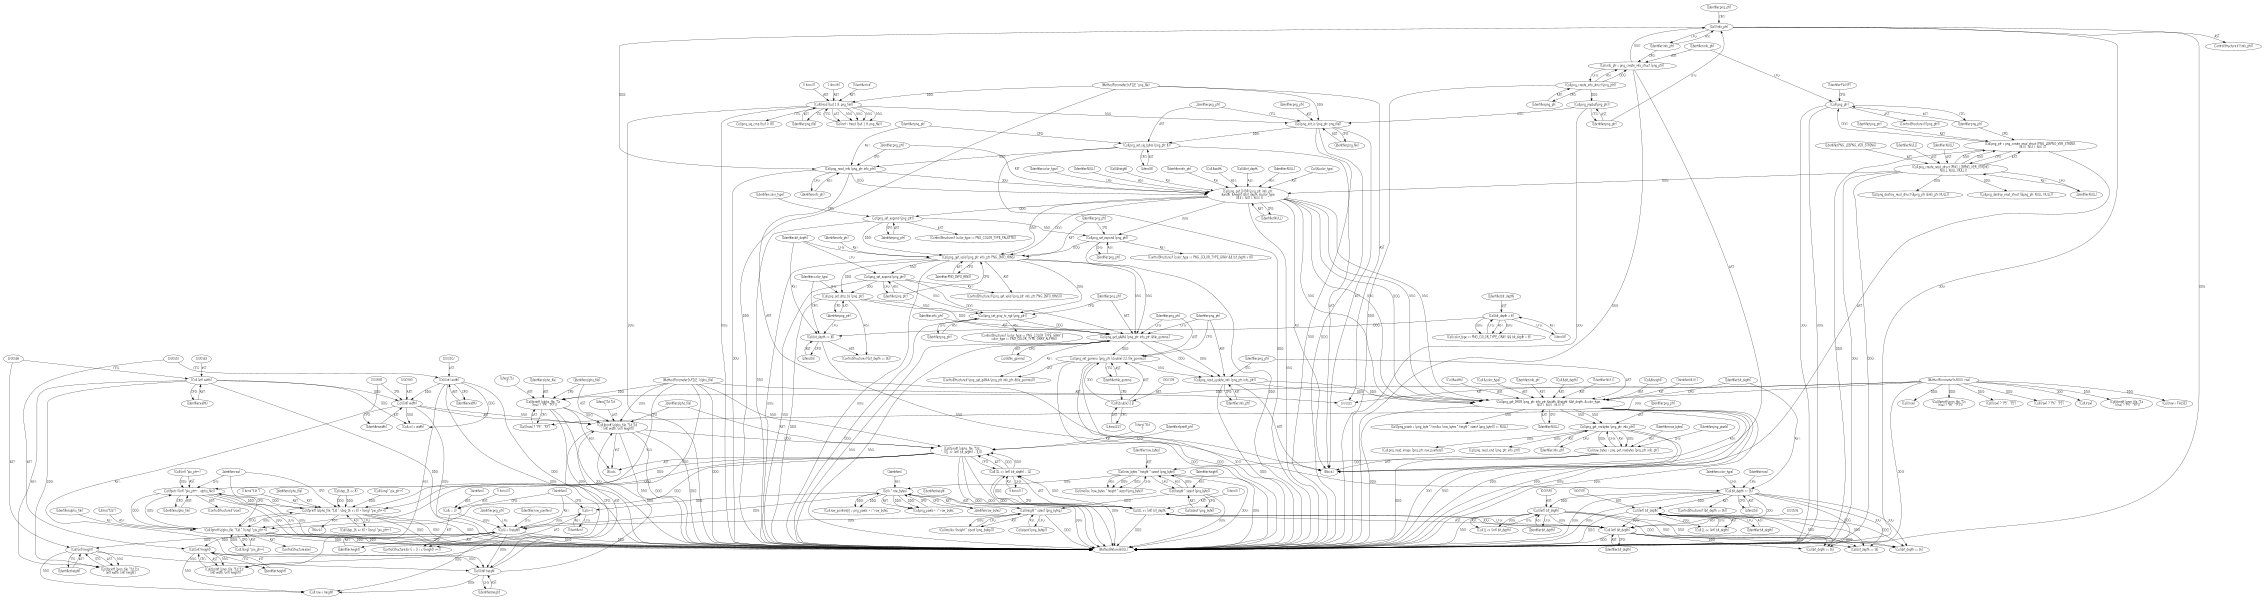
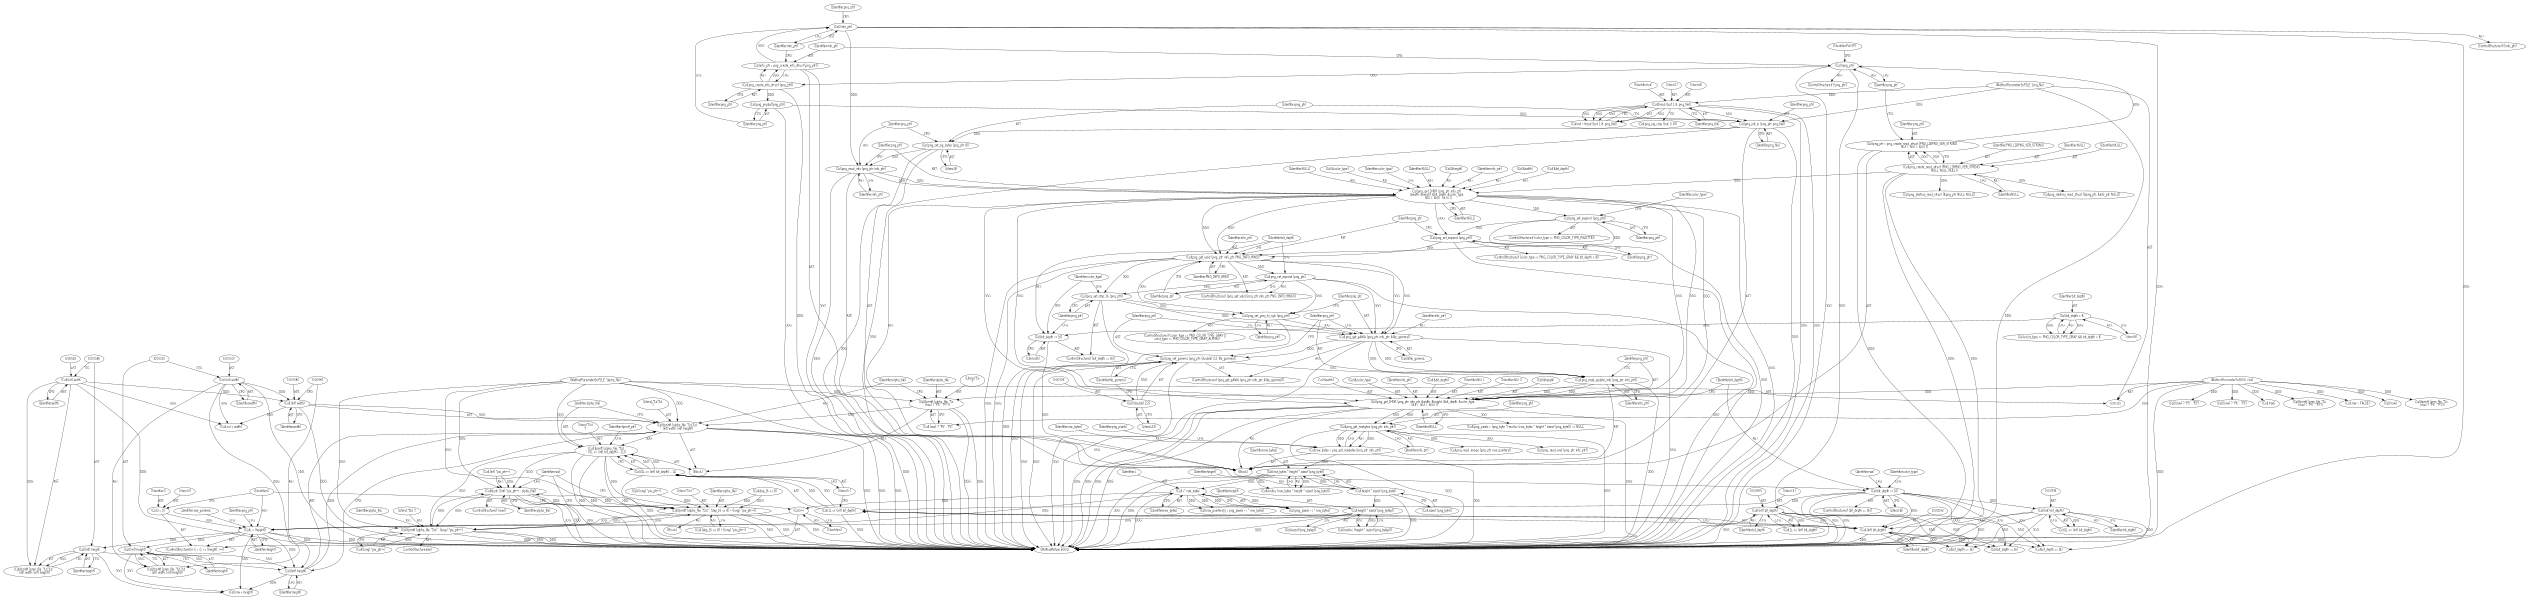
none -> (1317, 75)
none -> (461, 401)
